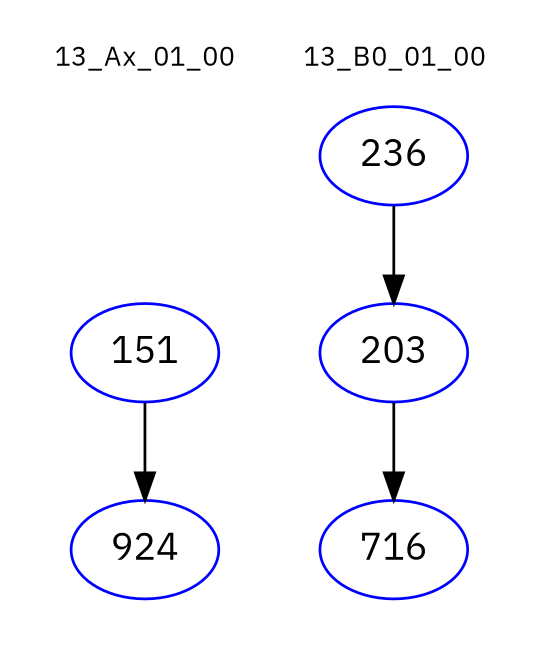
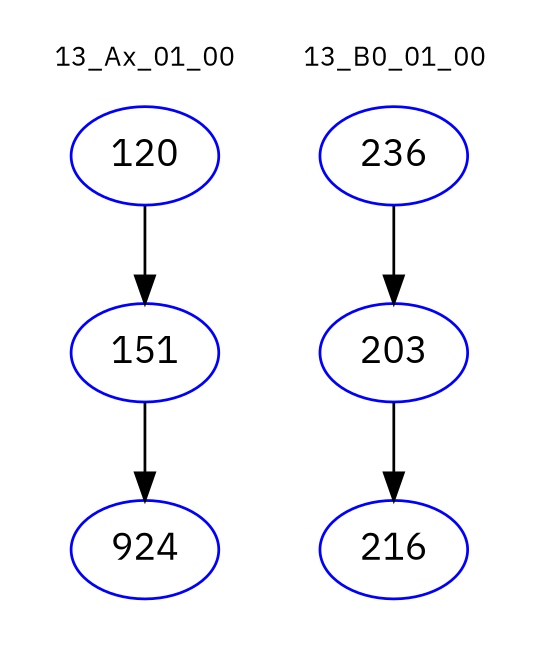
none -> (145, 156)
(394, 550) -> (394, 550)
